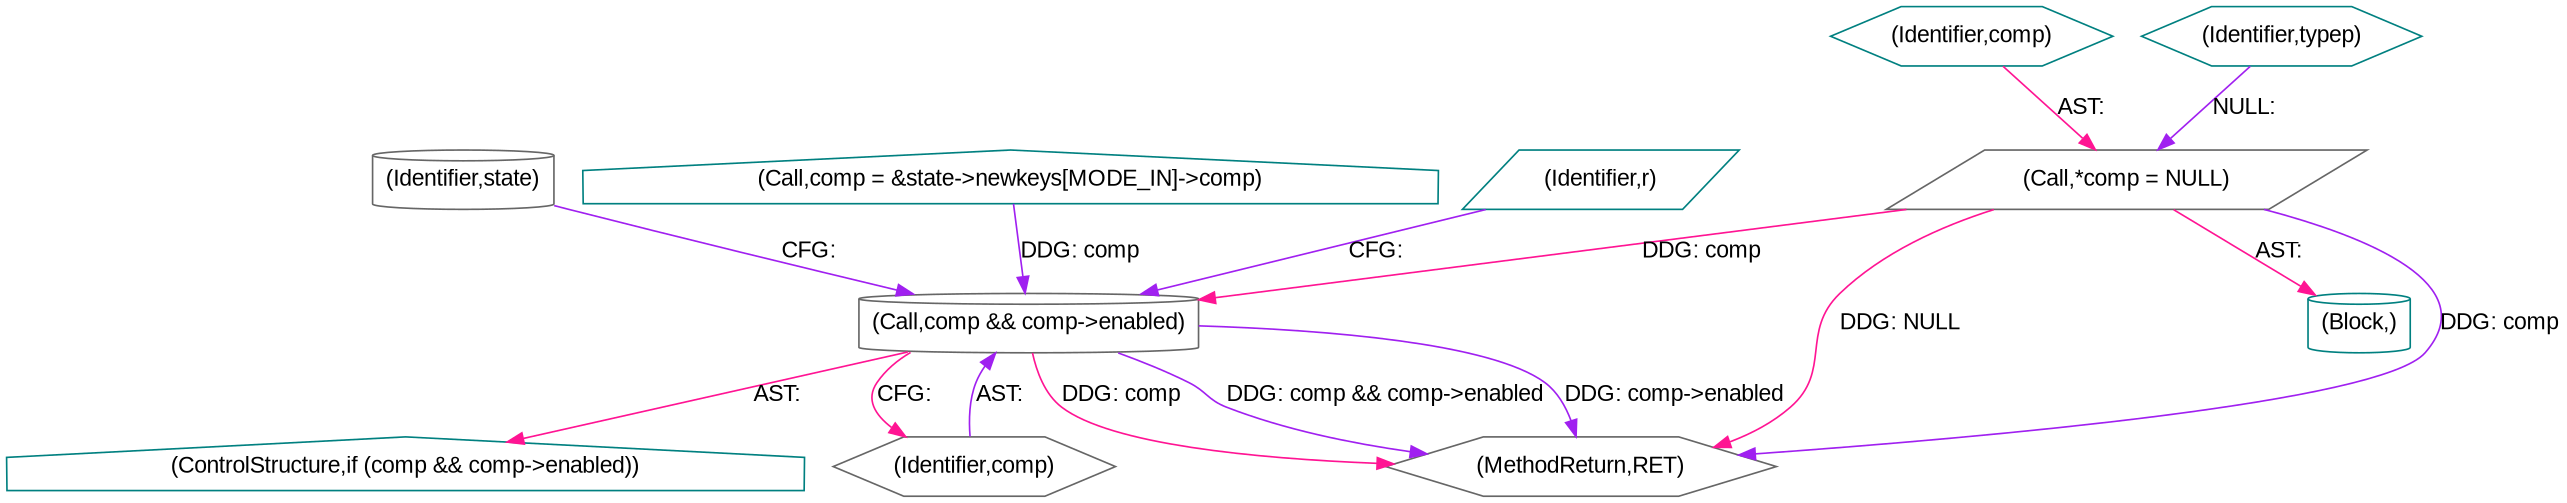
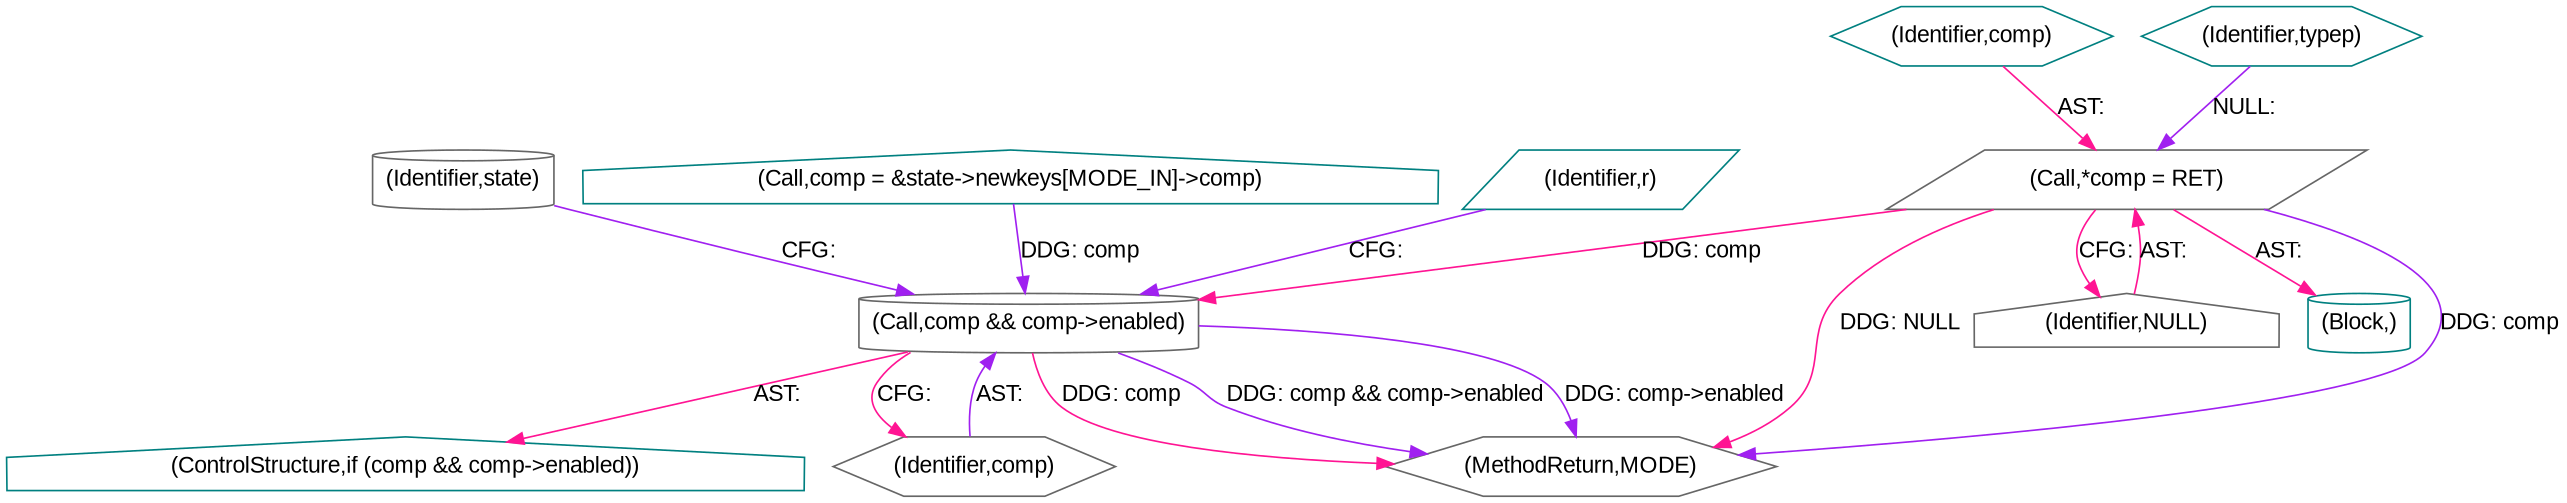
(2127, 180) -> (2127, 180)
none -> (2127, 323)
(1581, 467) -> (1581, 467)
